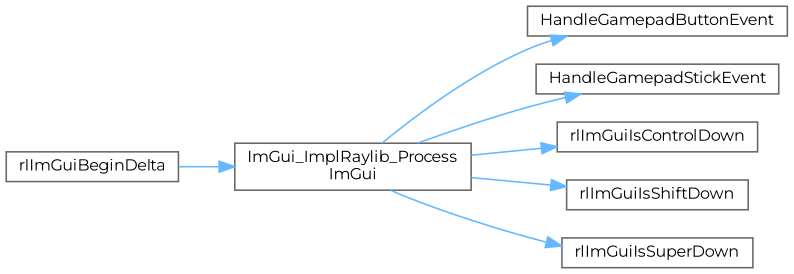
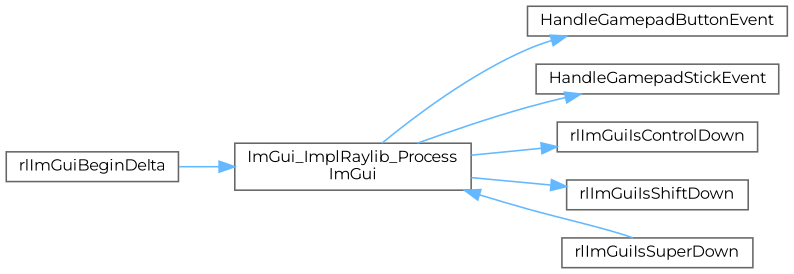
(467, 219) -> (556, 217)
